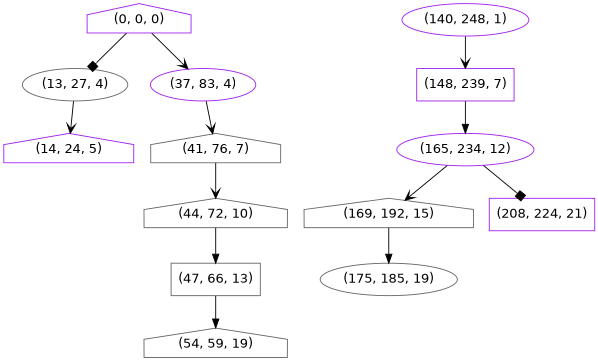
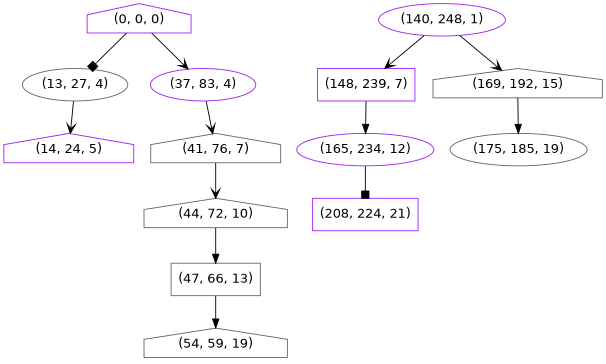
(430, 180) -> (477, 50)
